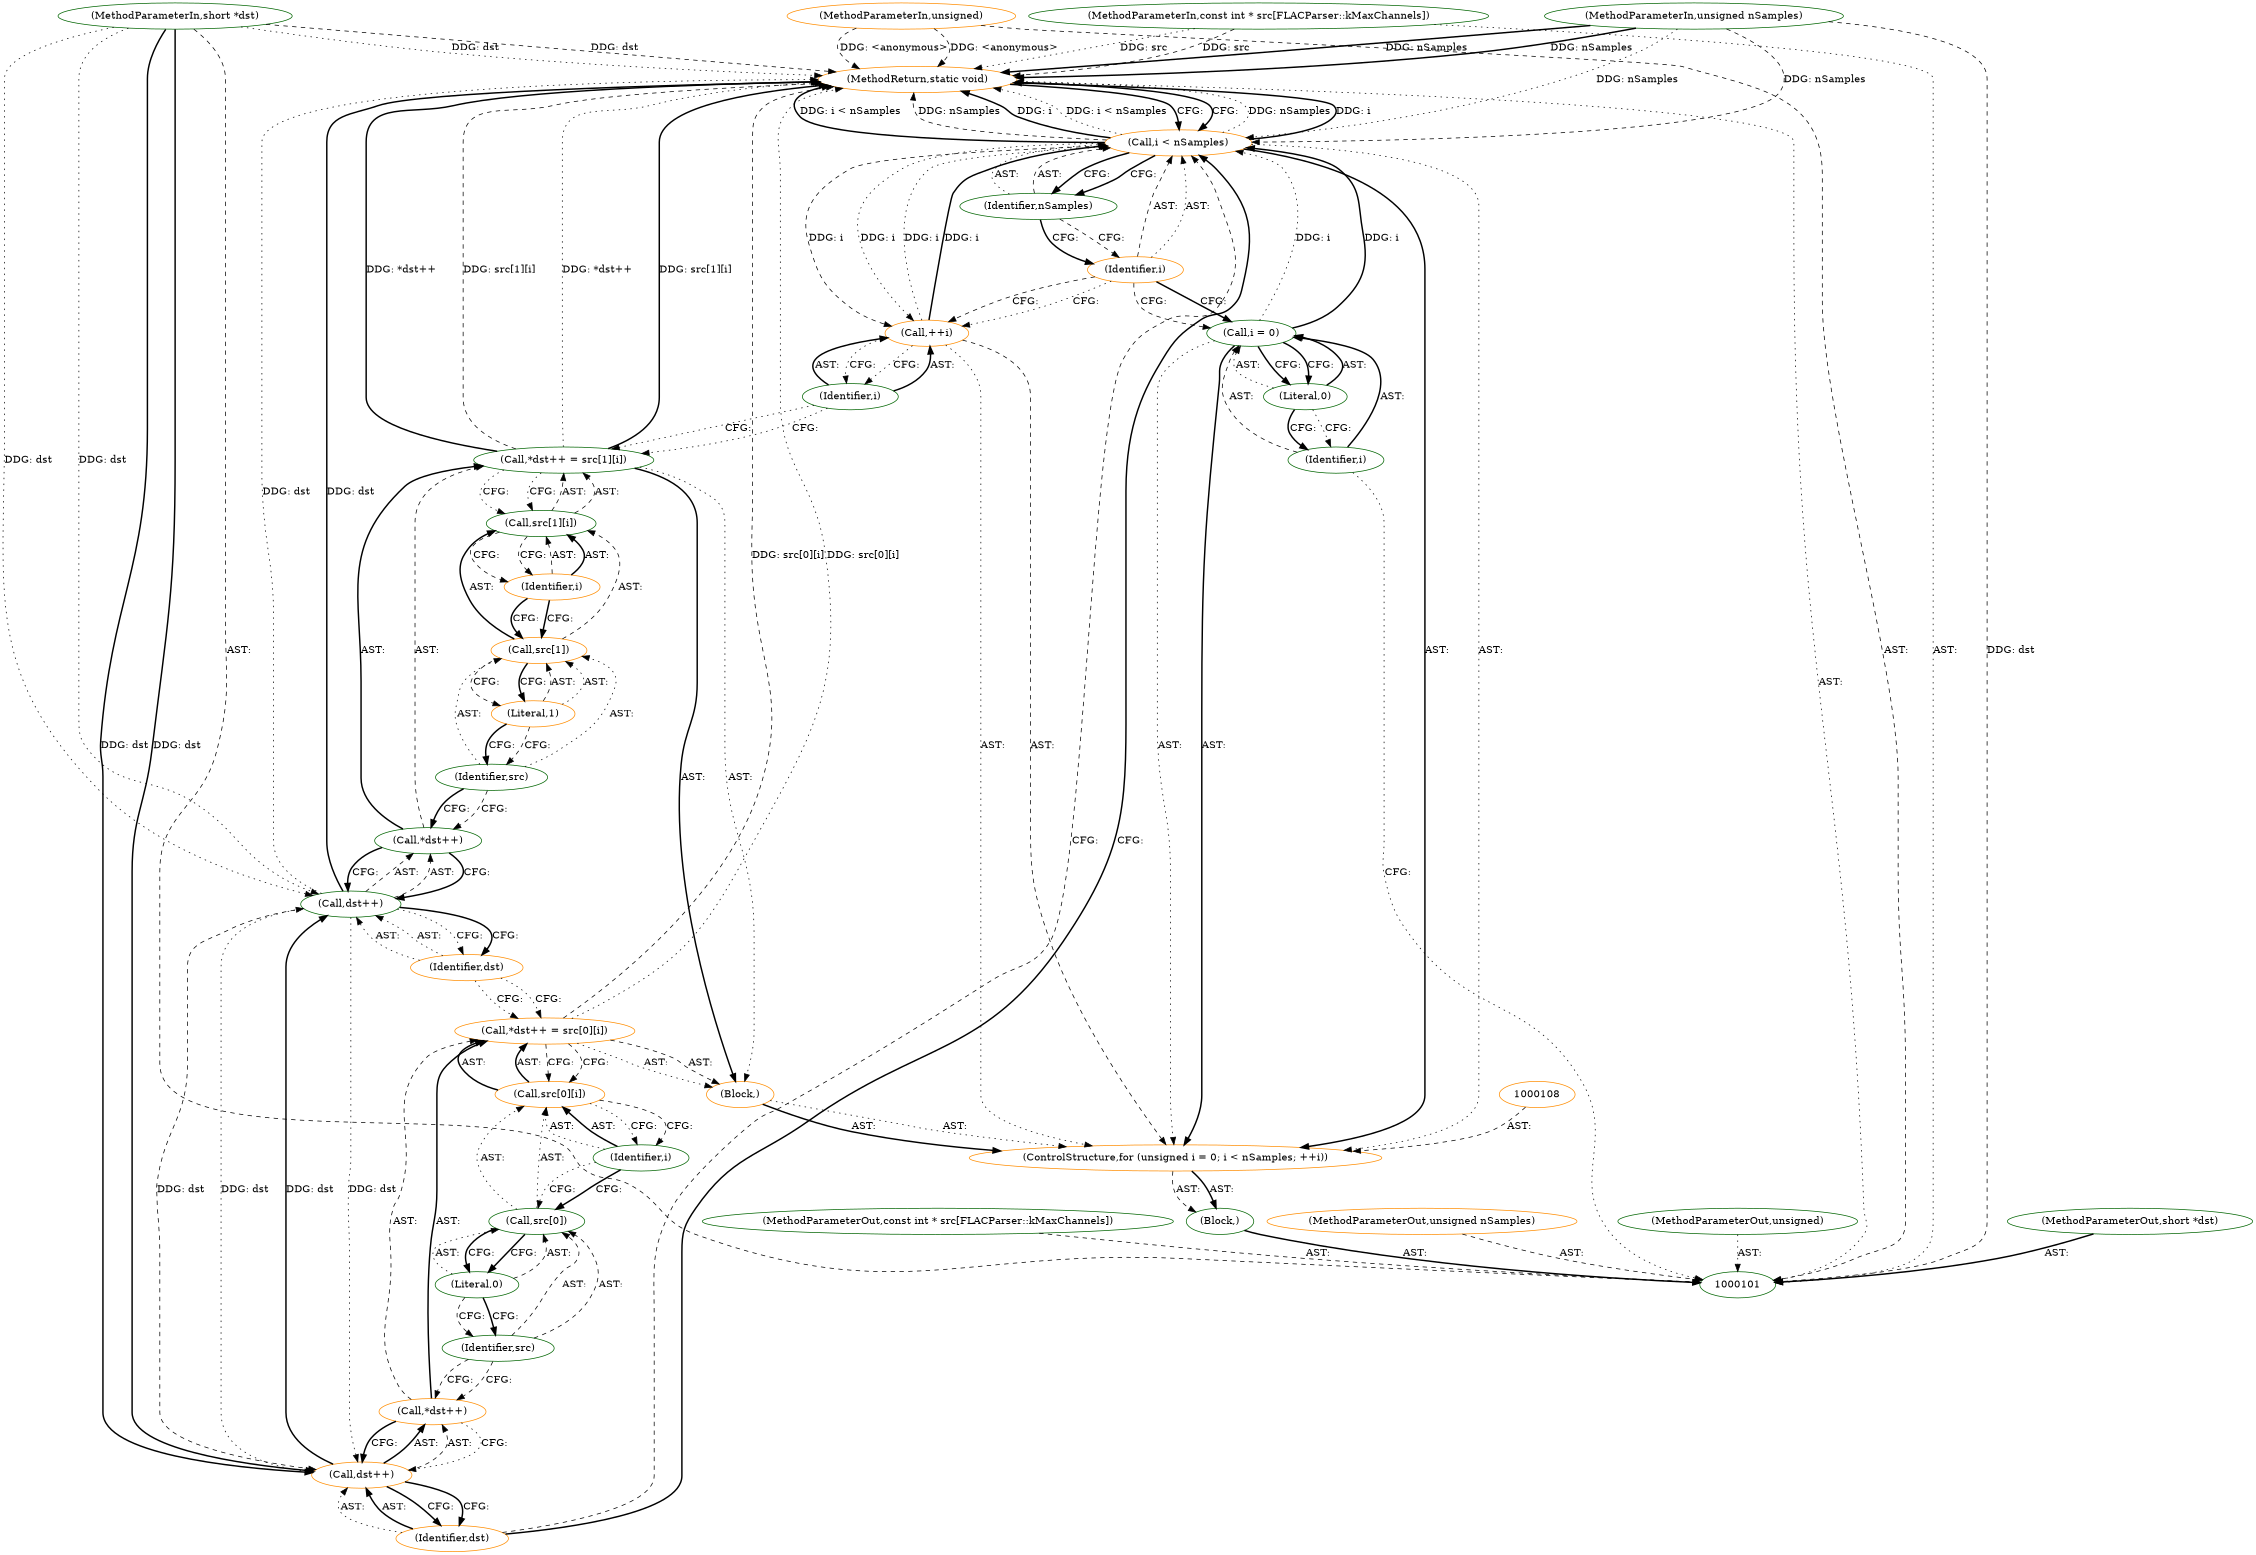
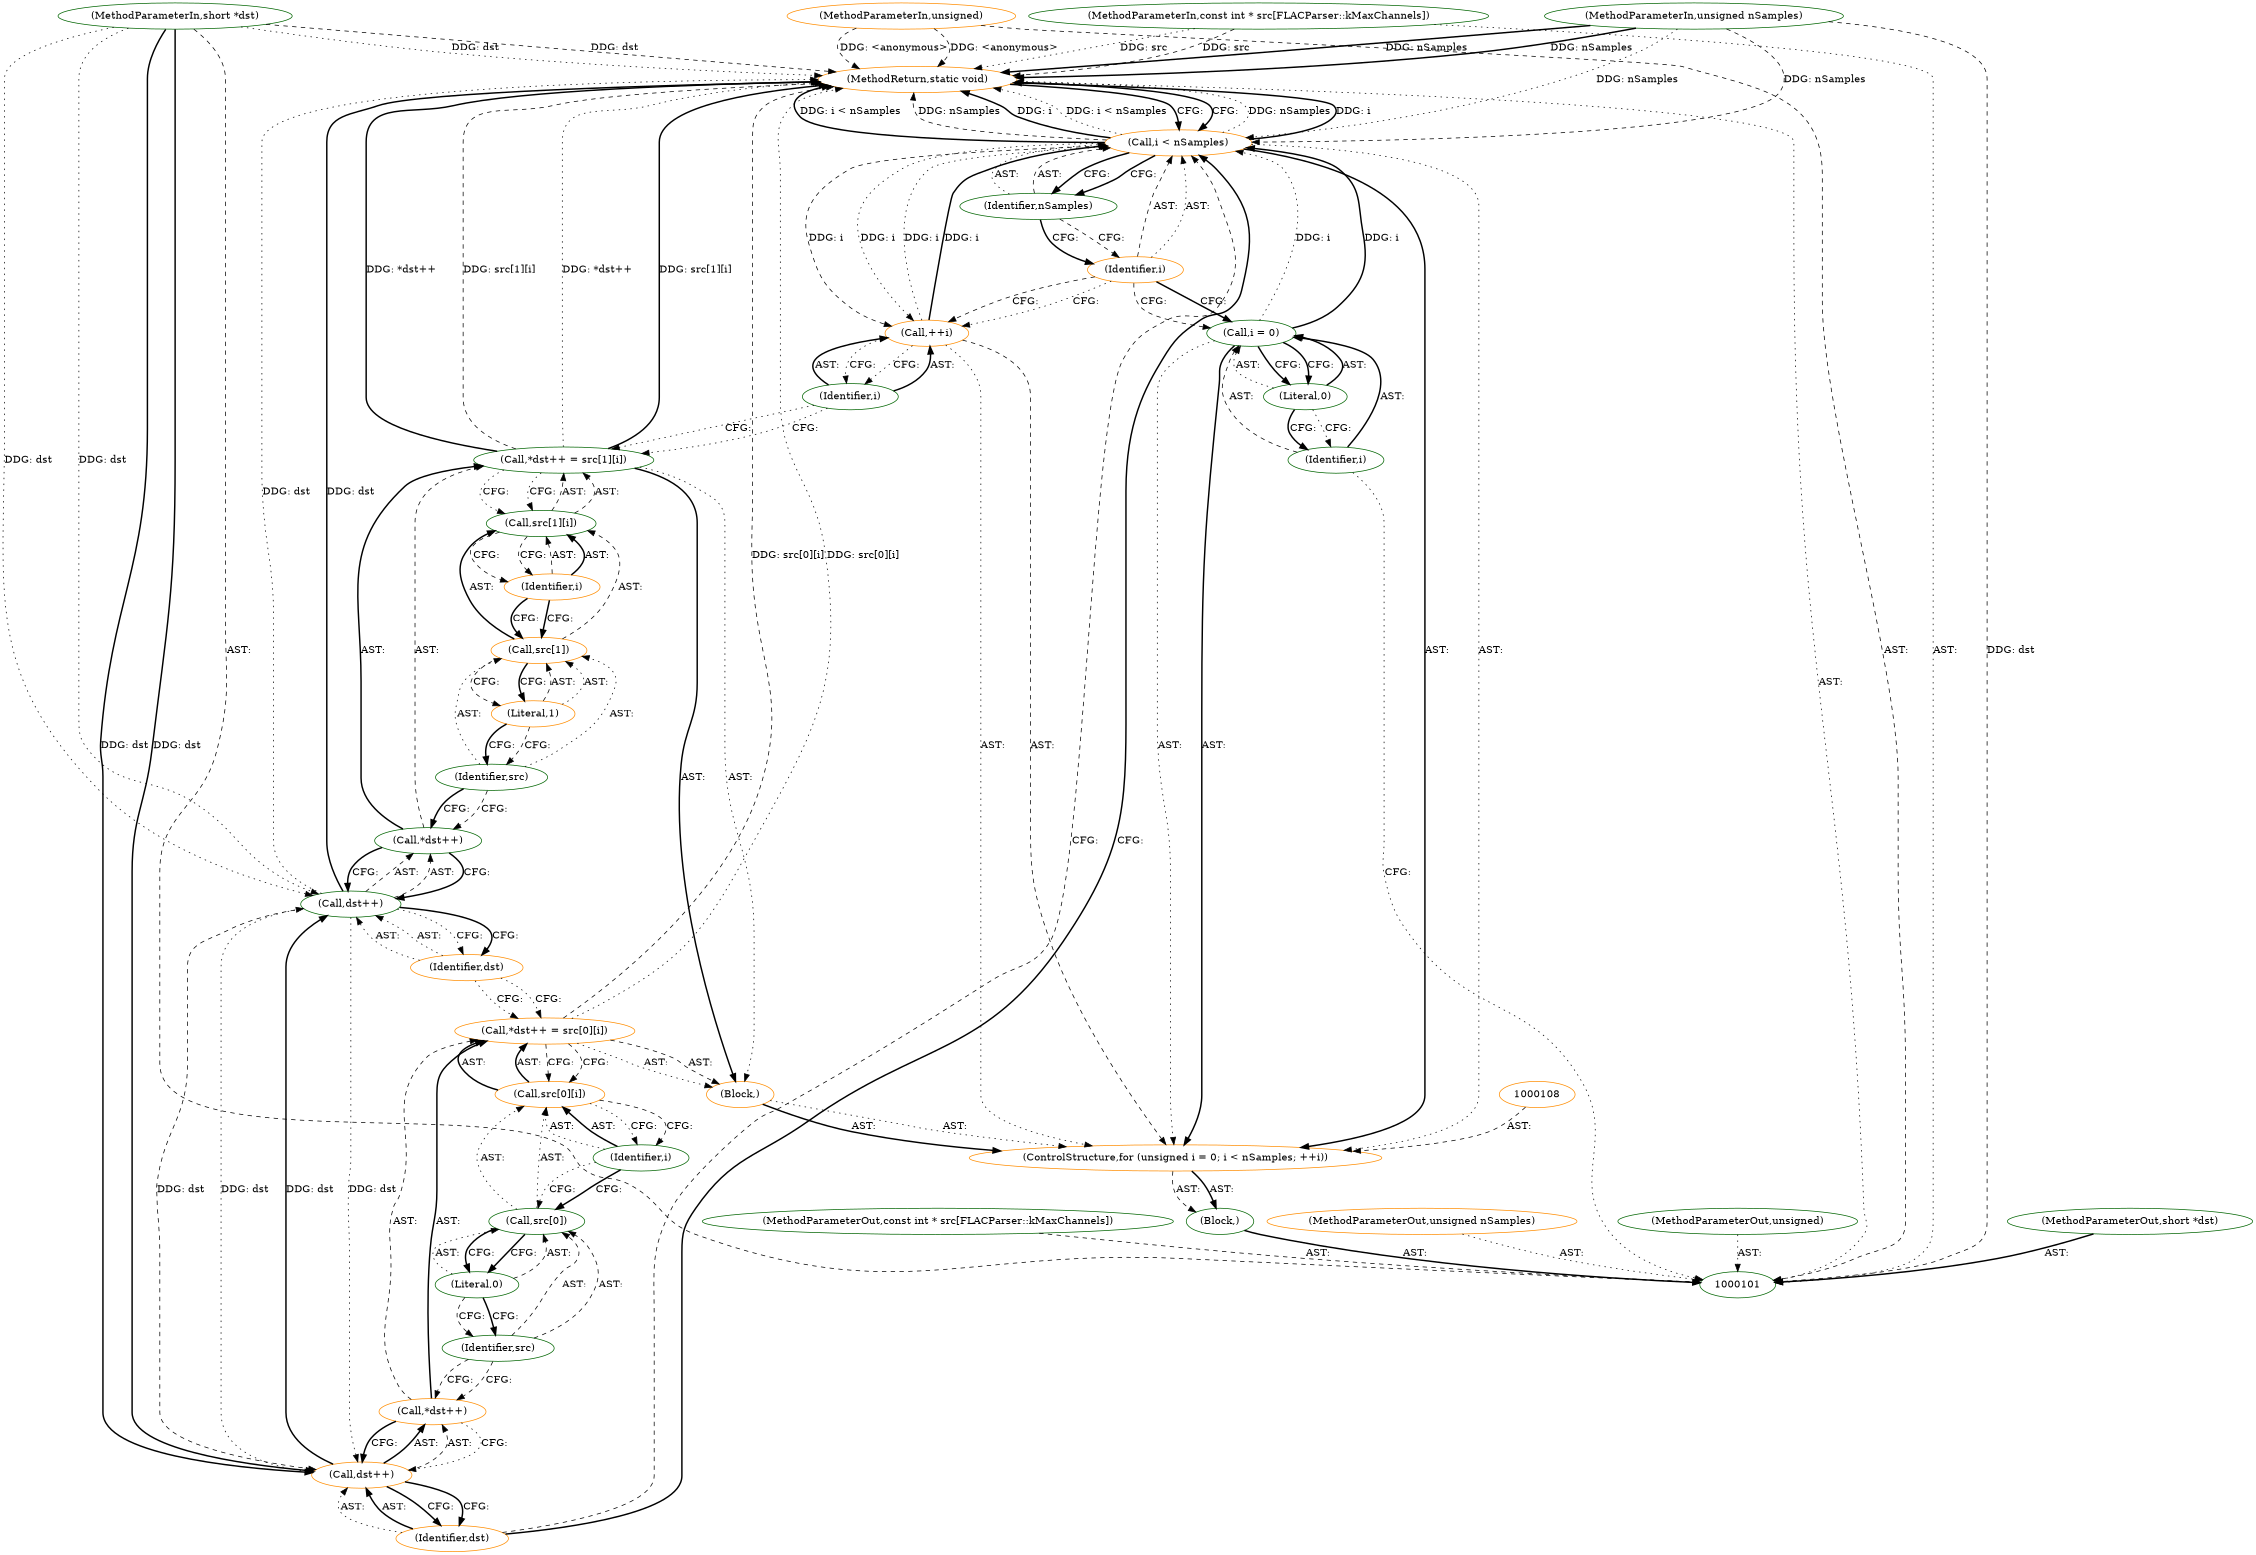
(1577, 1262) -> (1577, 1262)
